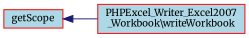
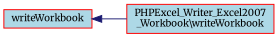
(33, 19) -> (48, 19)
